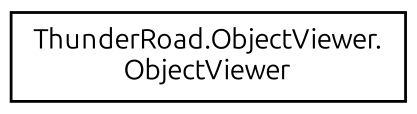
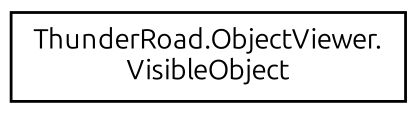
(208, 57) -> (208, 57)
